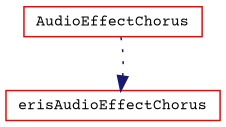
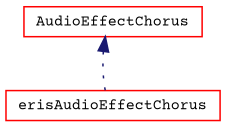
(123, 56) -> (103, 71)
